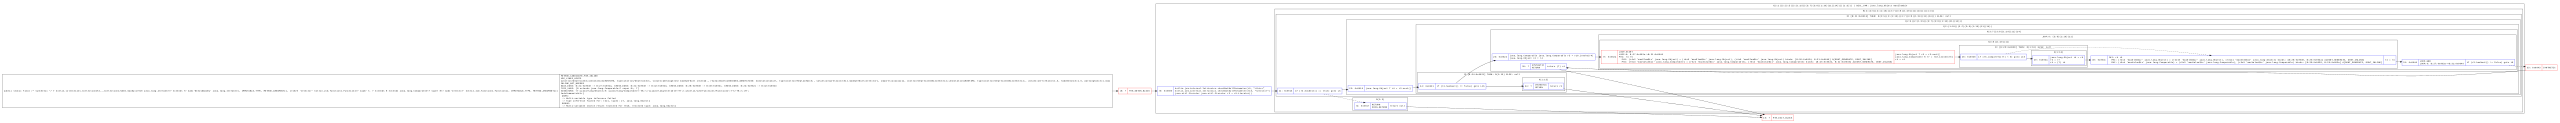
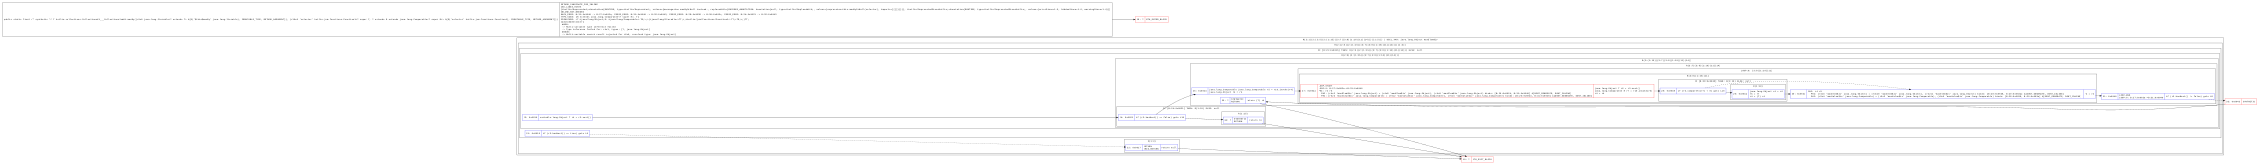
(1389, 88) -> (566, 117)
(1344, 90) -> none
(1214, 91) -> none
